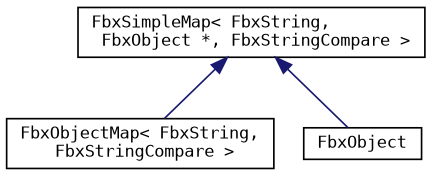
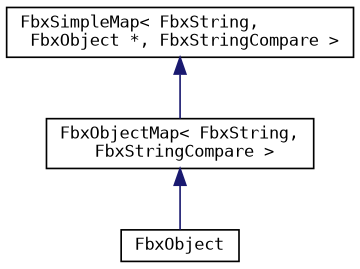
(318, 98) -> (180, 208)
